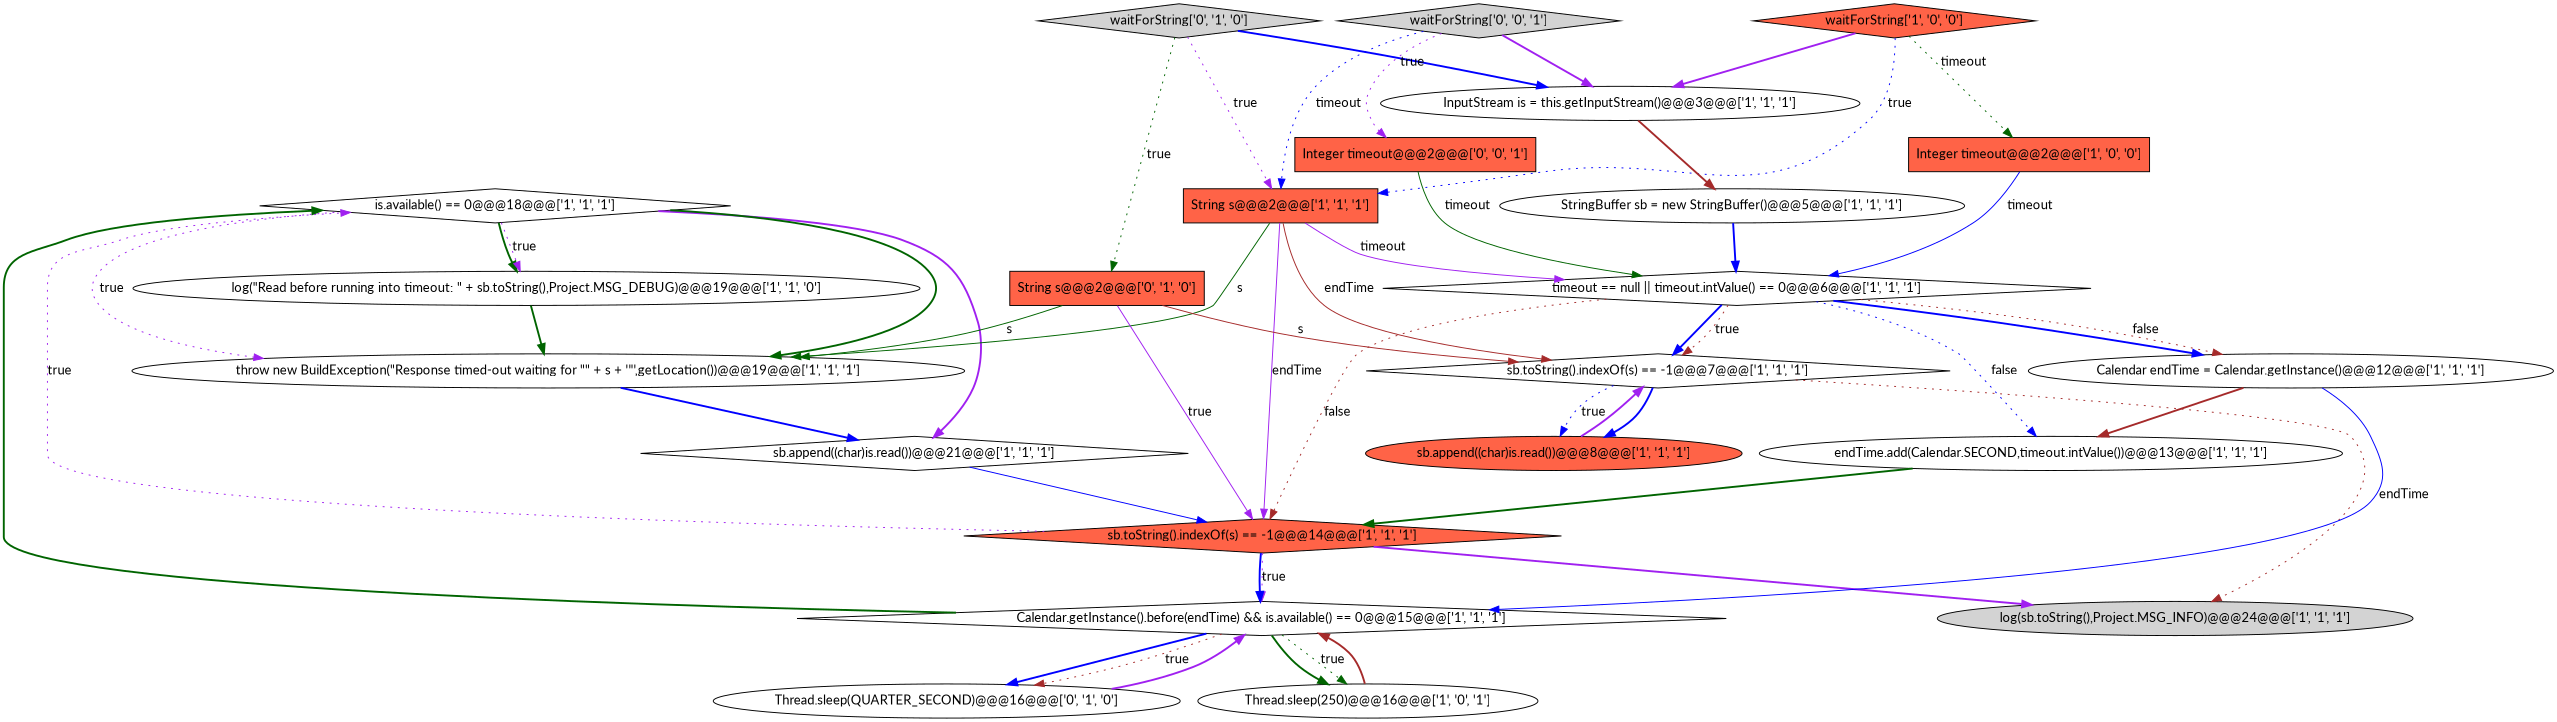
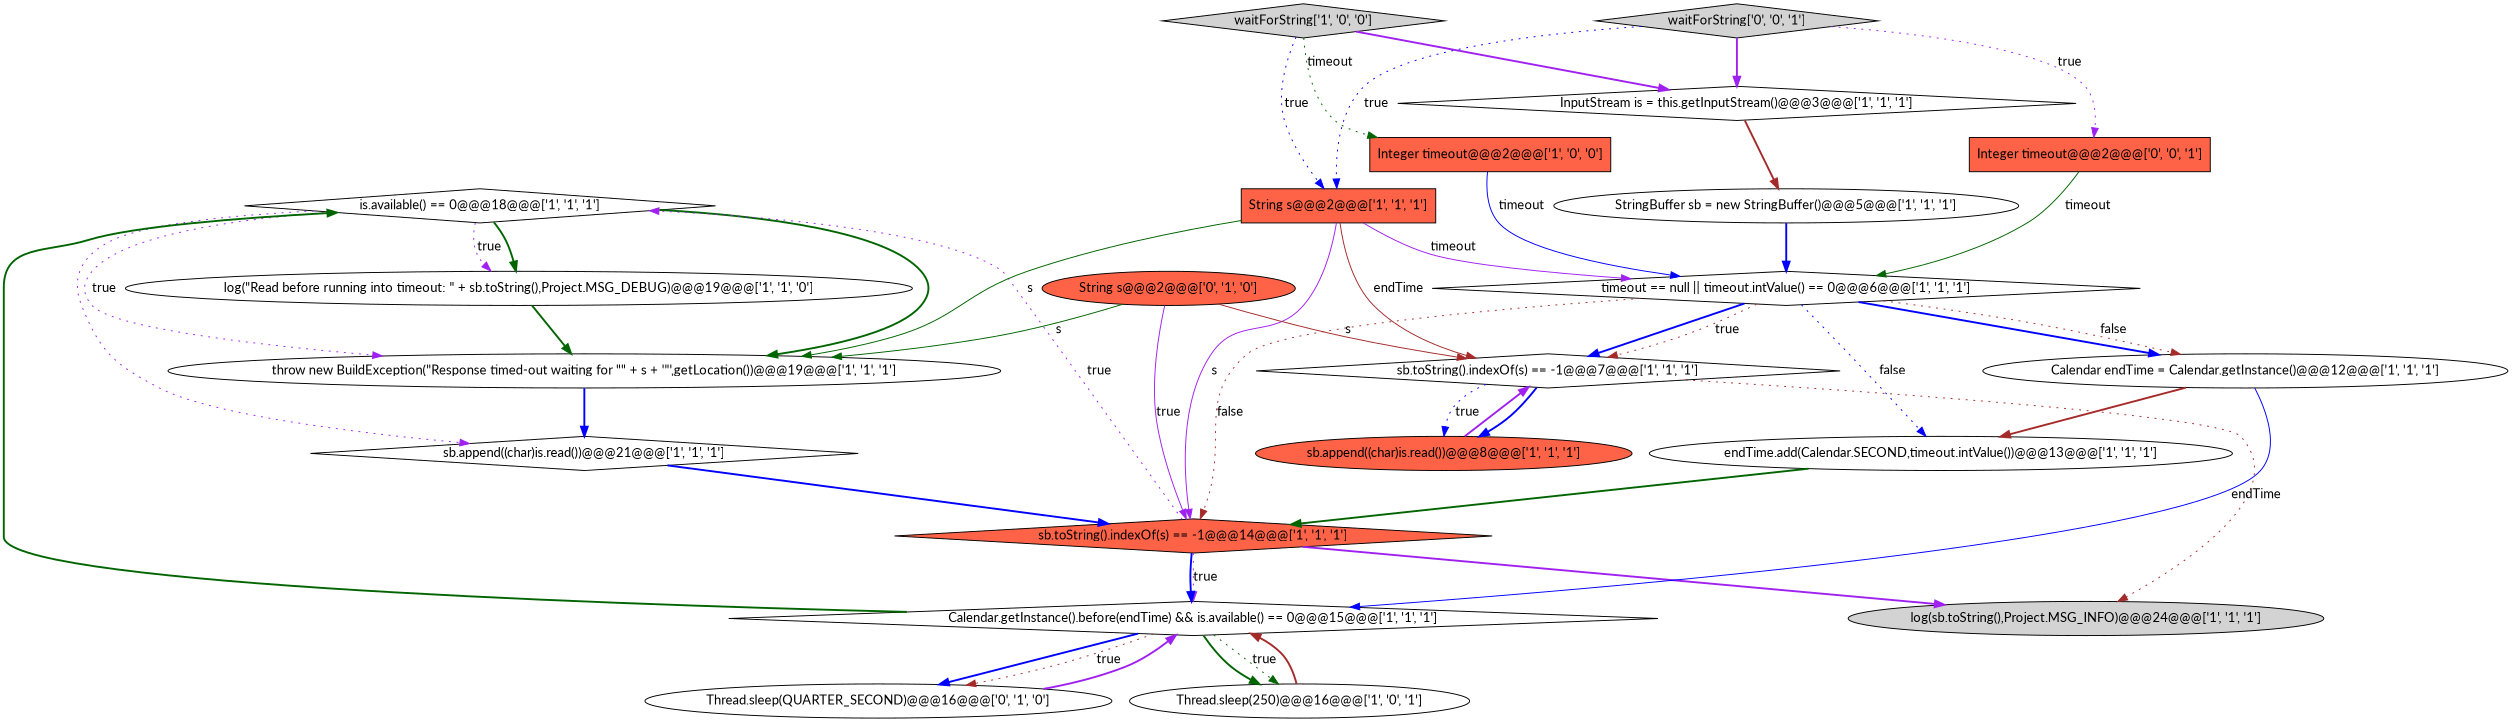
(1179, 21) -> none
(1894, 21) -> (1303, 21)
(1339, 103) -> (1376, 103)
(1620, 103) -> (1737, 103)
(899, 239) -> (119, 363)
(1107, 288) -> (1169, 288)
(1297, 371) -> (1215, 371)
(1083, 494) -> (883, 494)
